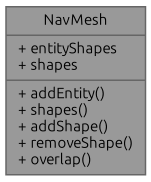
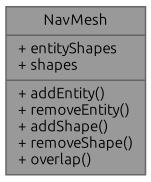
(53, 110) -> (74, 110)
